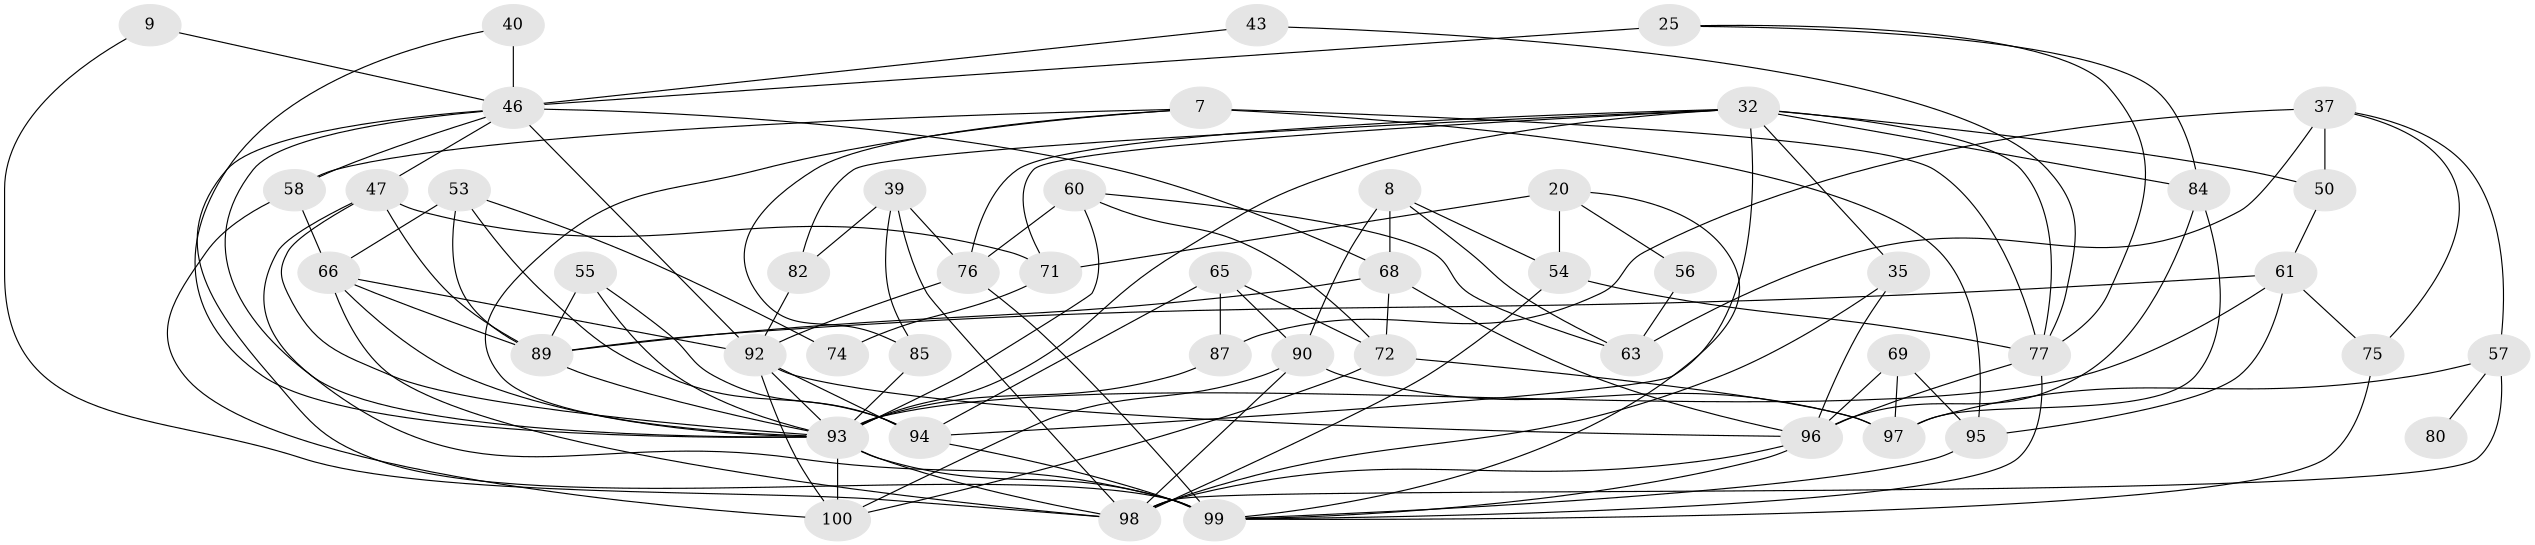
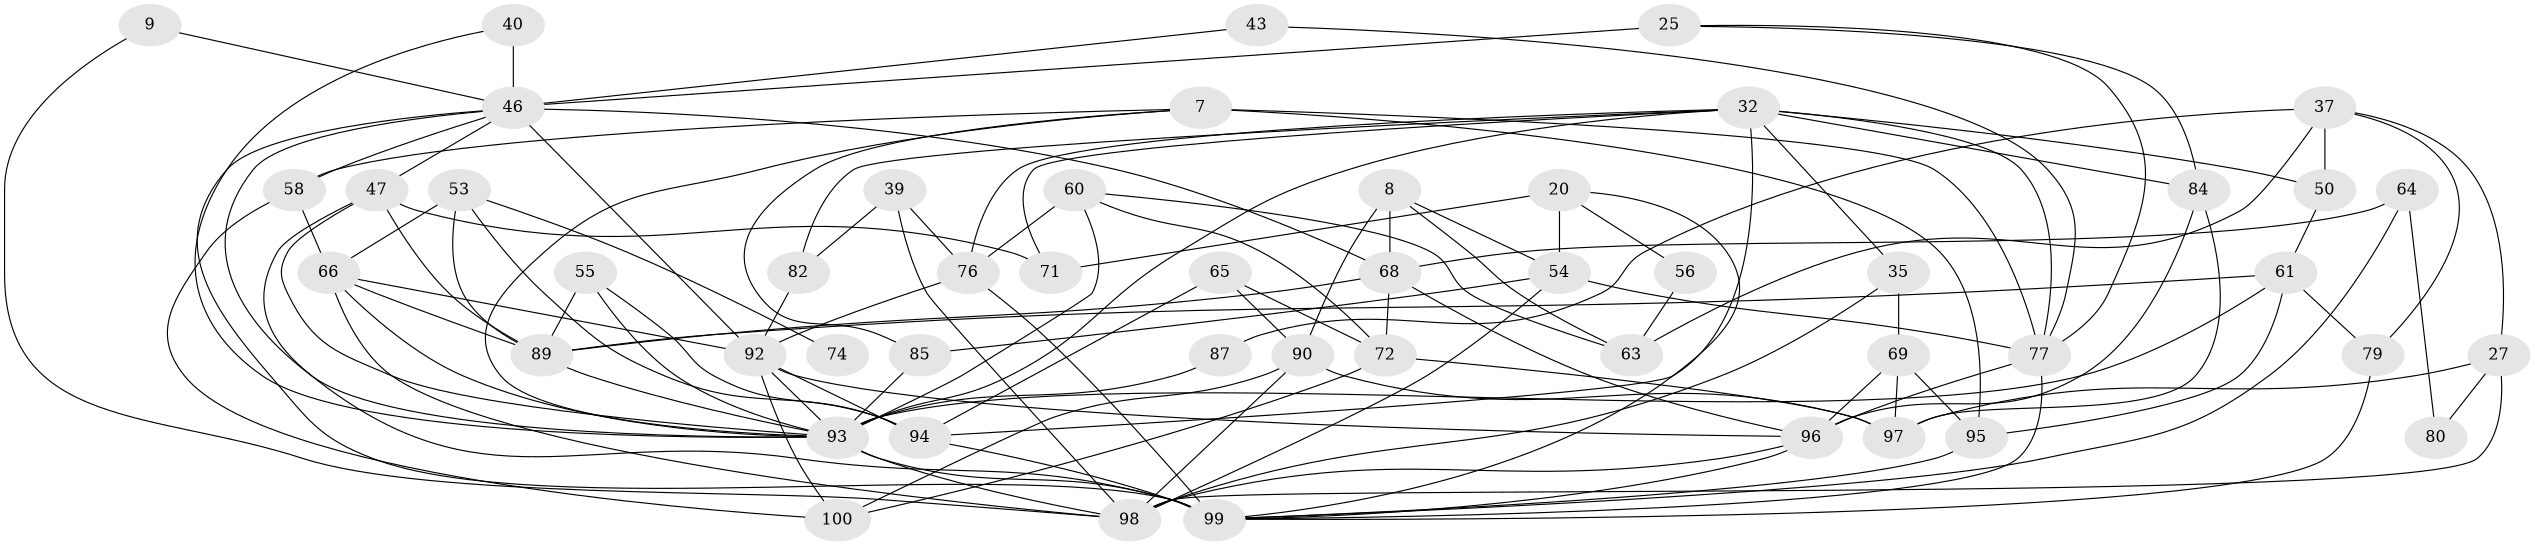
none -> (2407, 190)
(886, 275) -> (1240, 318)
(961, 309) -> none
(1220, 317) -> none
(1848, 352) -> (1899, 314)
(2373, 355) -> (2373, 355)
(2499, 355) -> (2499, 355)
(838, 478) -> none
